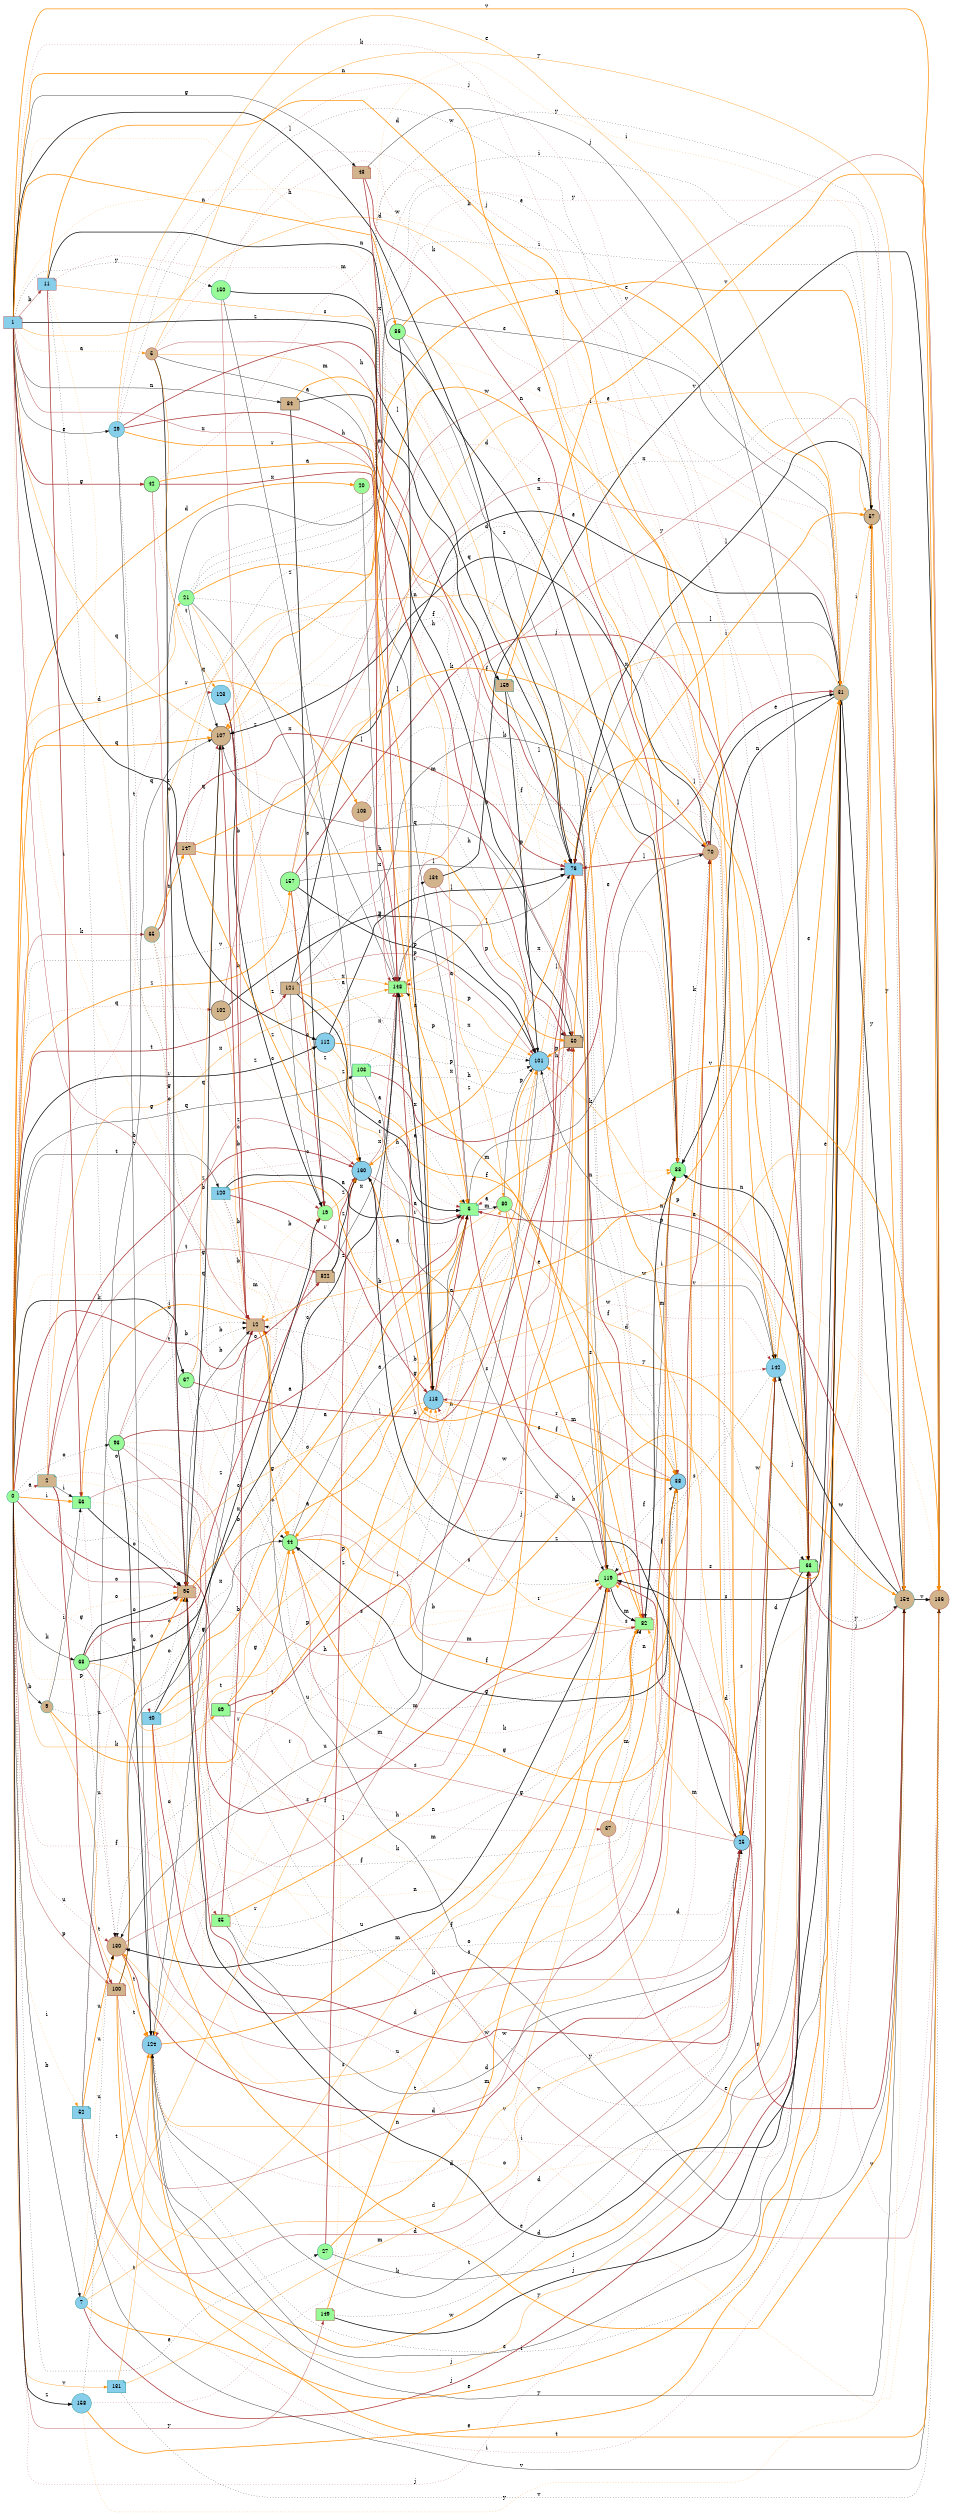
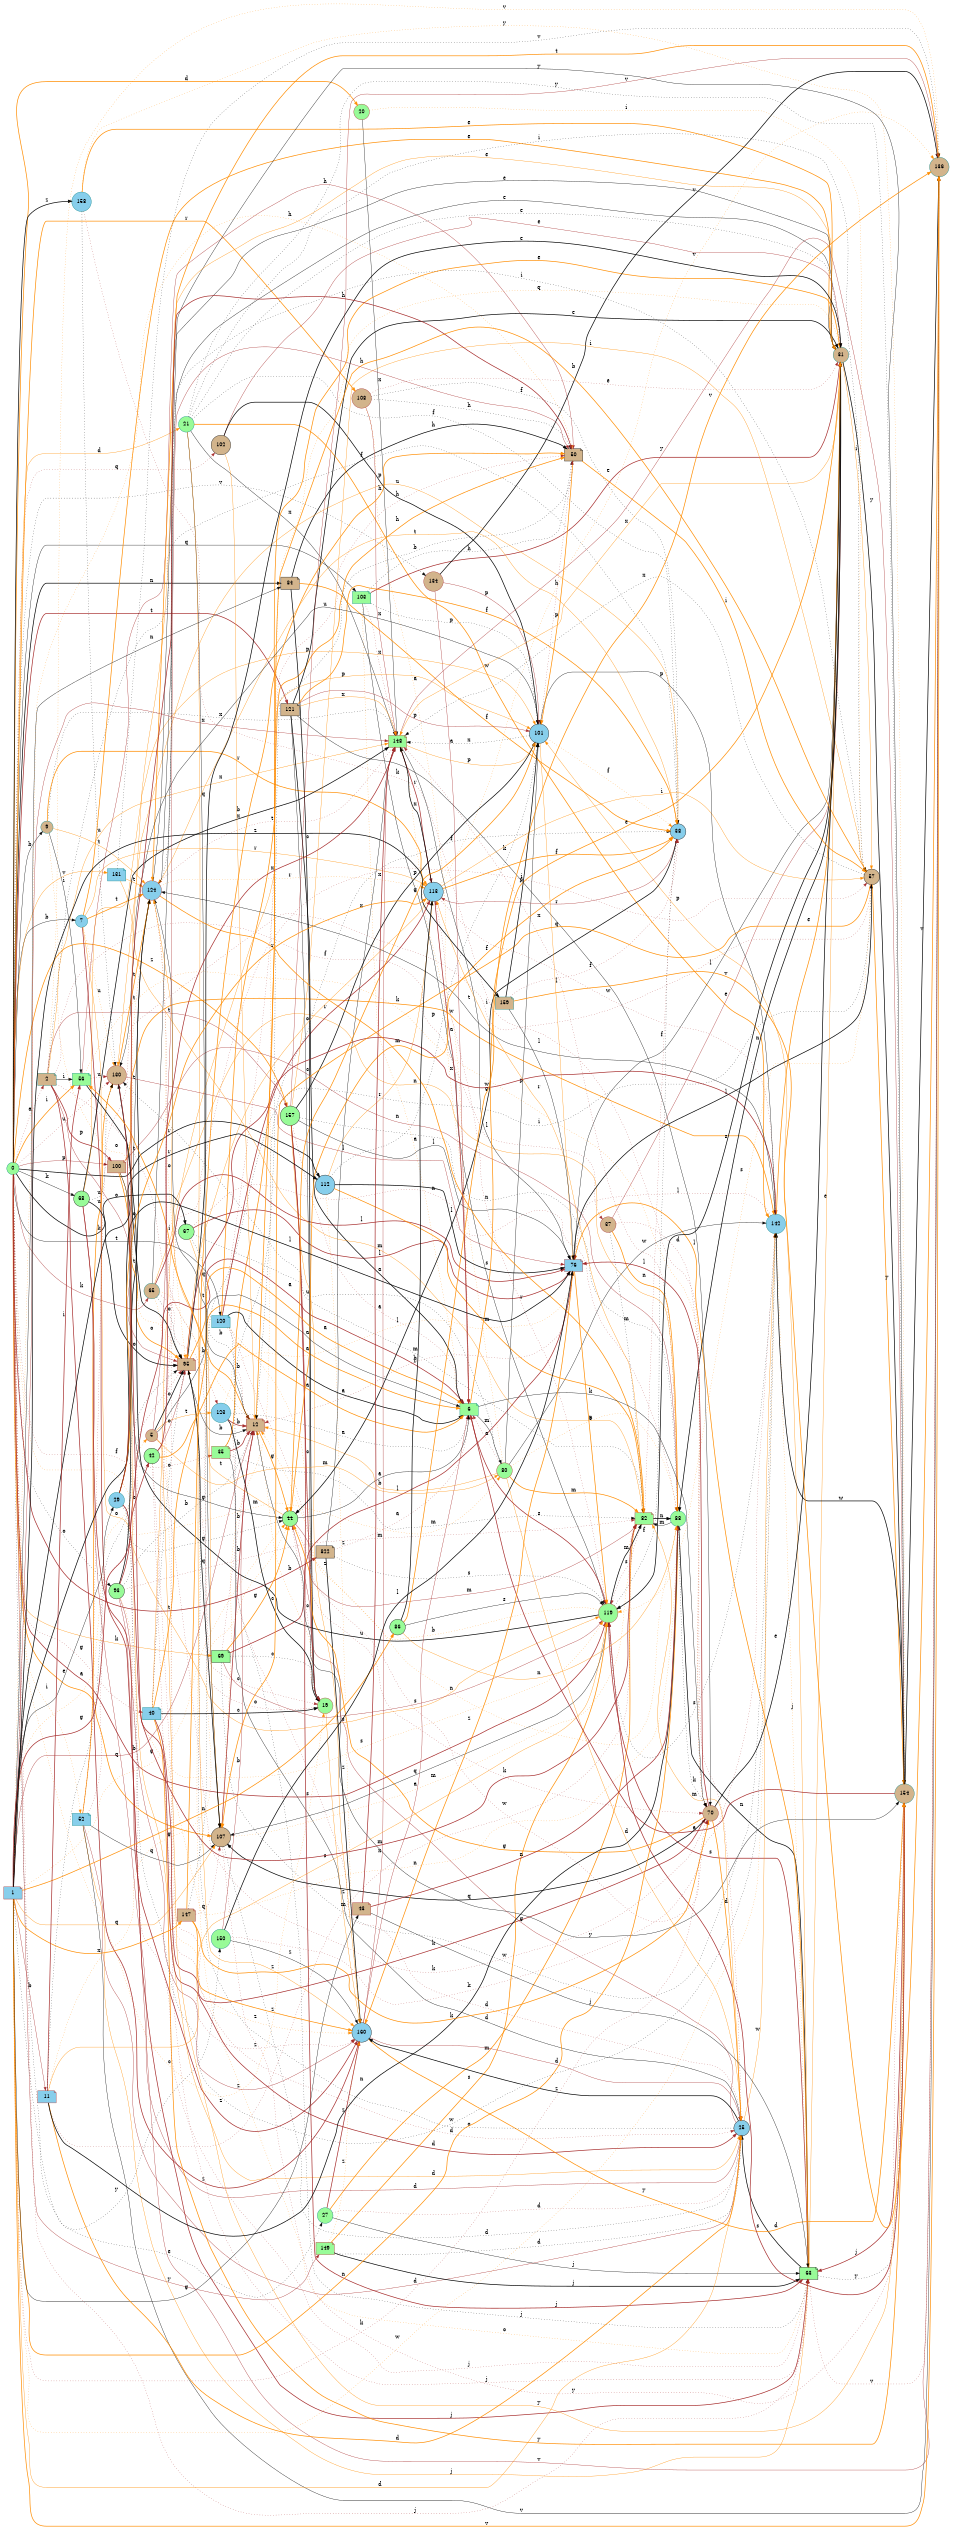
none -> (24, 736)
(173, 880) -> (87, 1953)
(123, 1288) -> (180, 1015)
(939, 1600) -> (939, 167)
